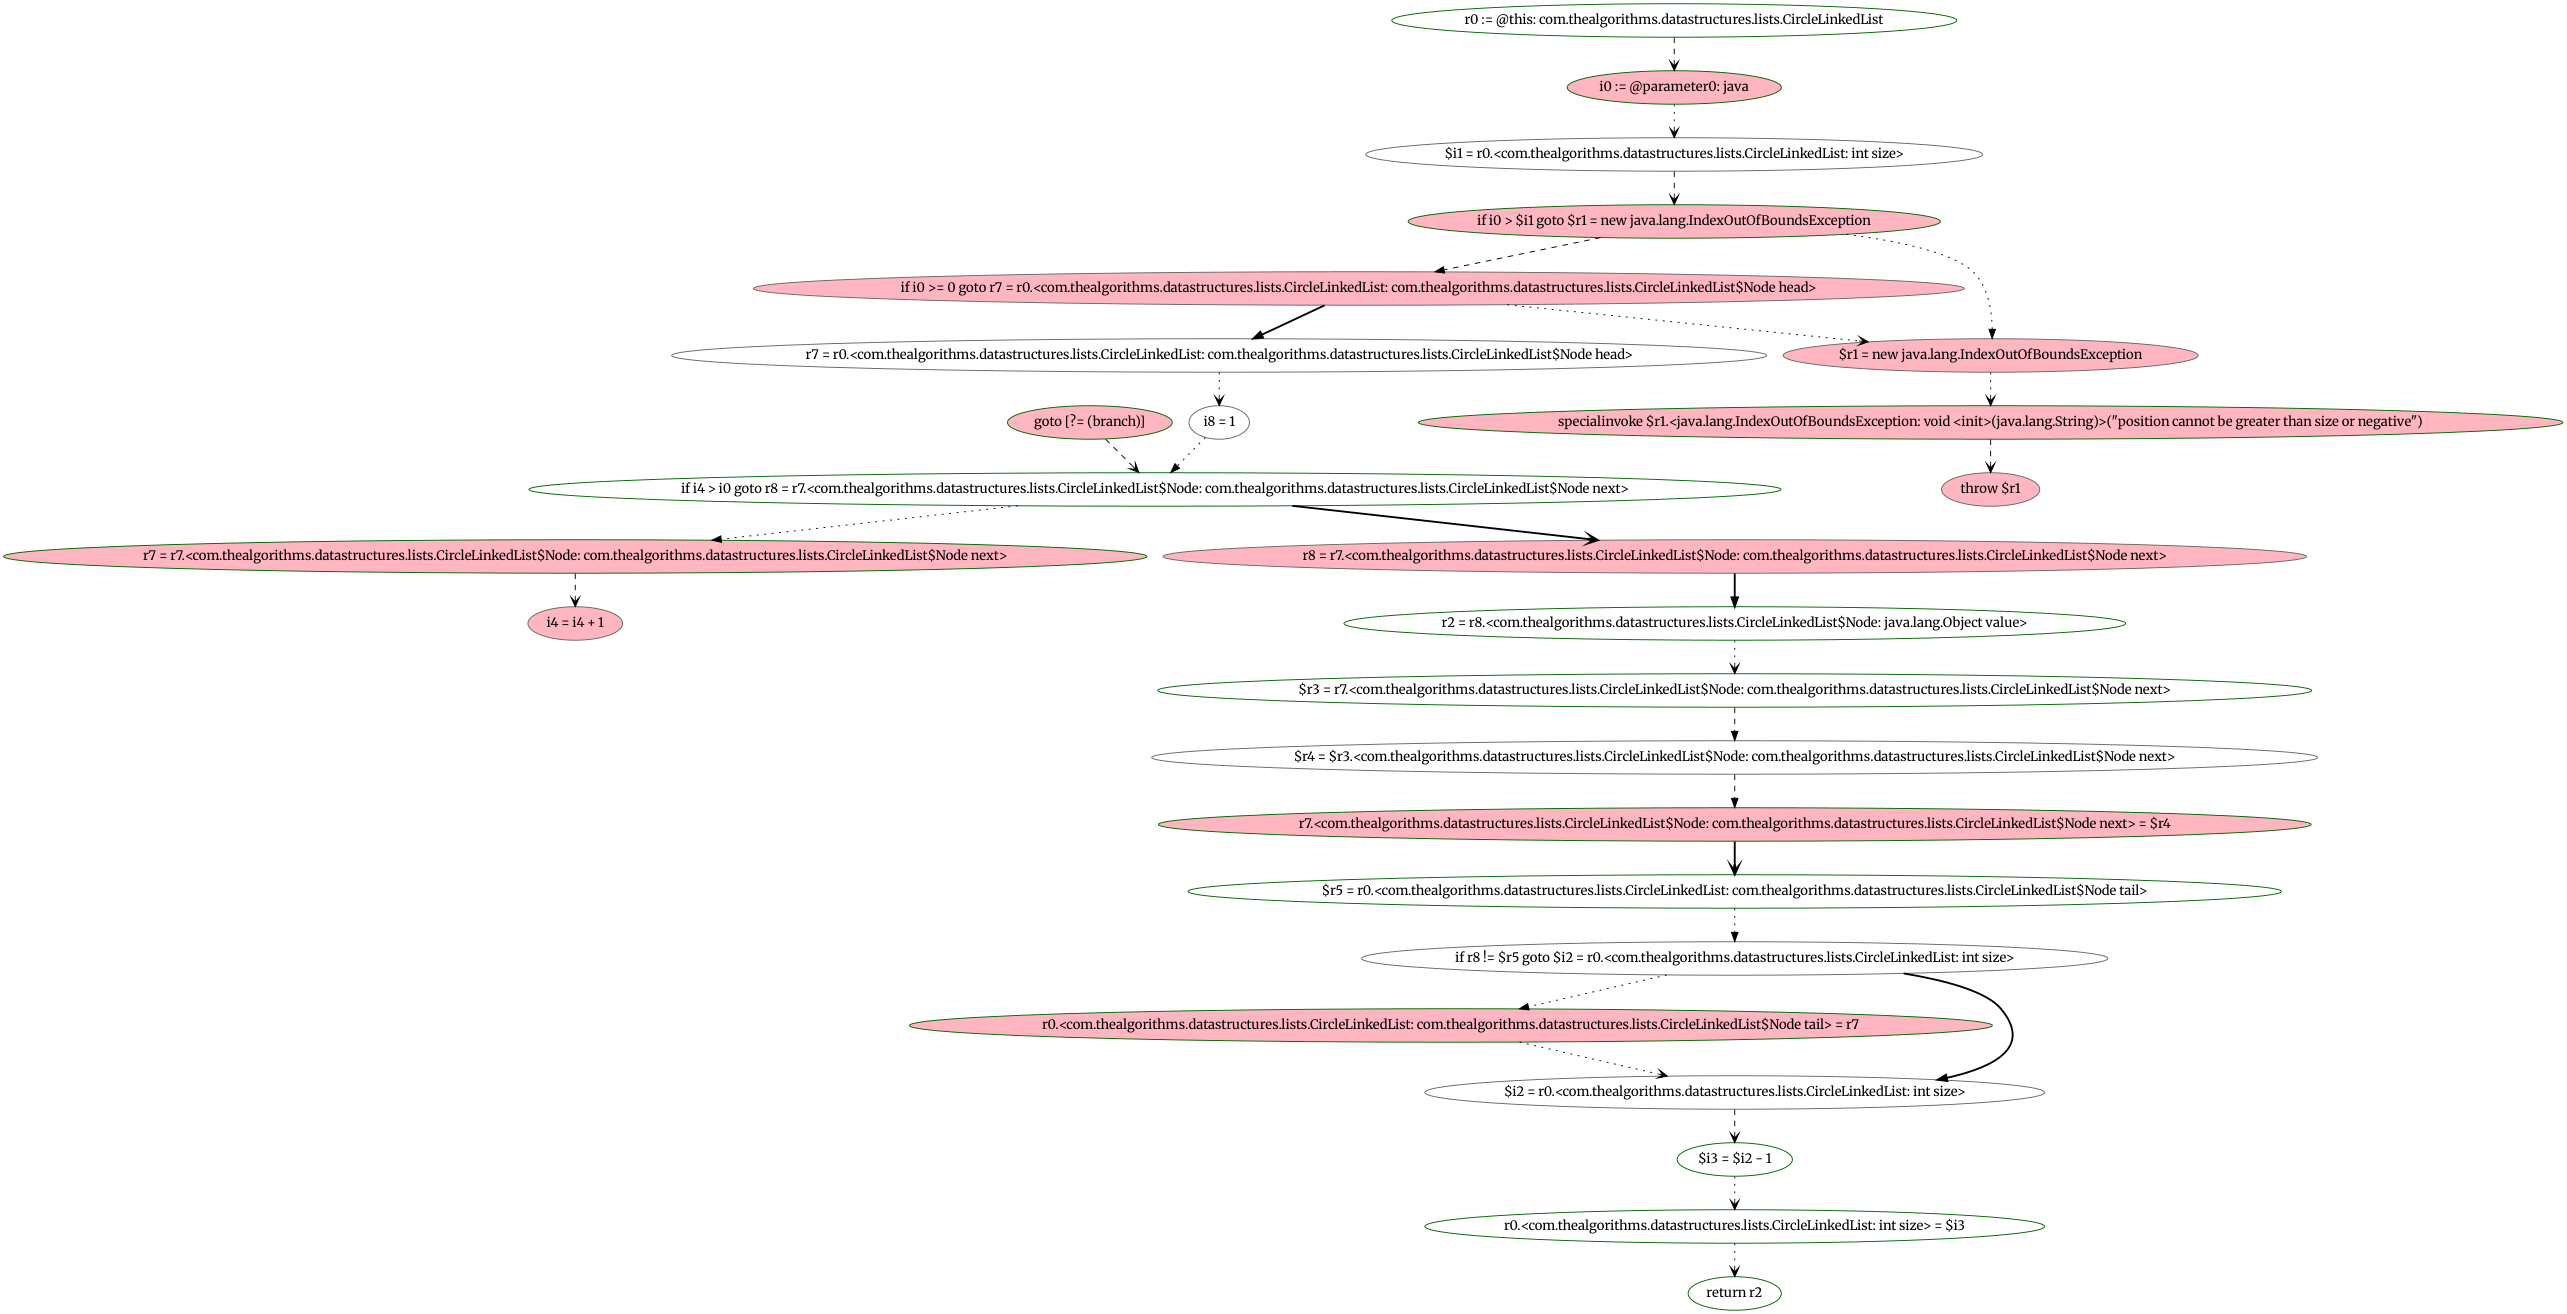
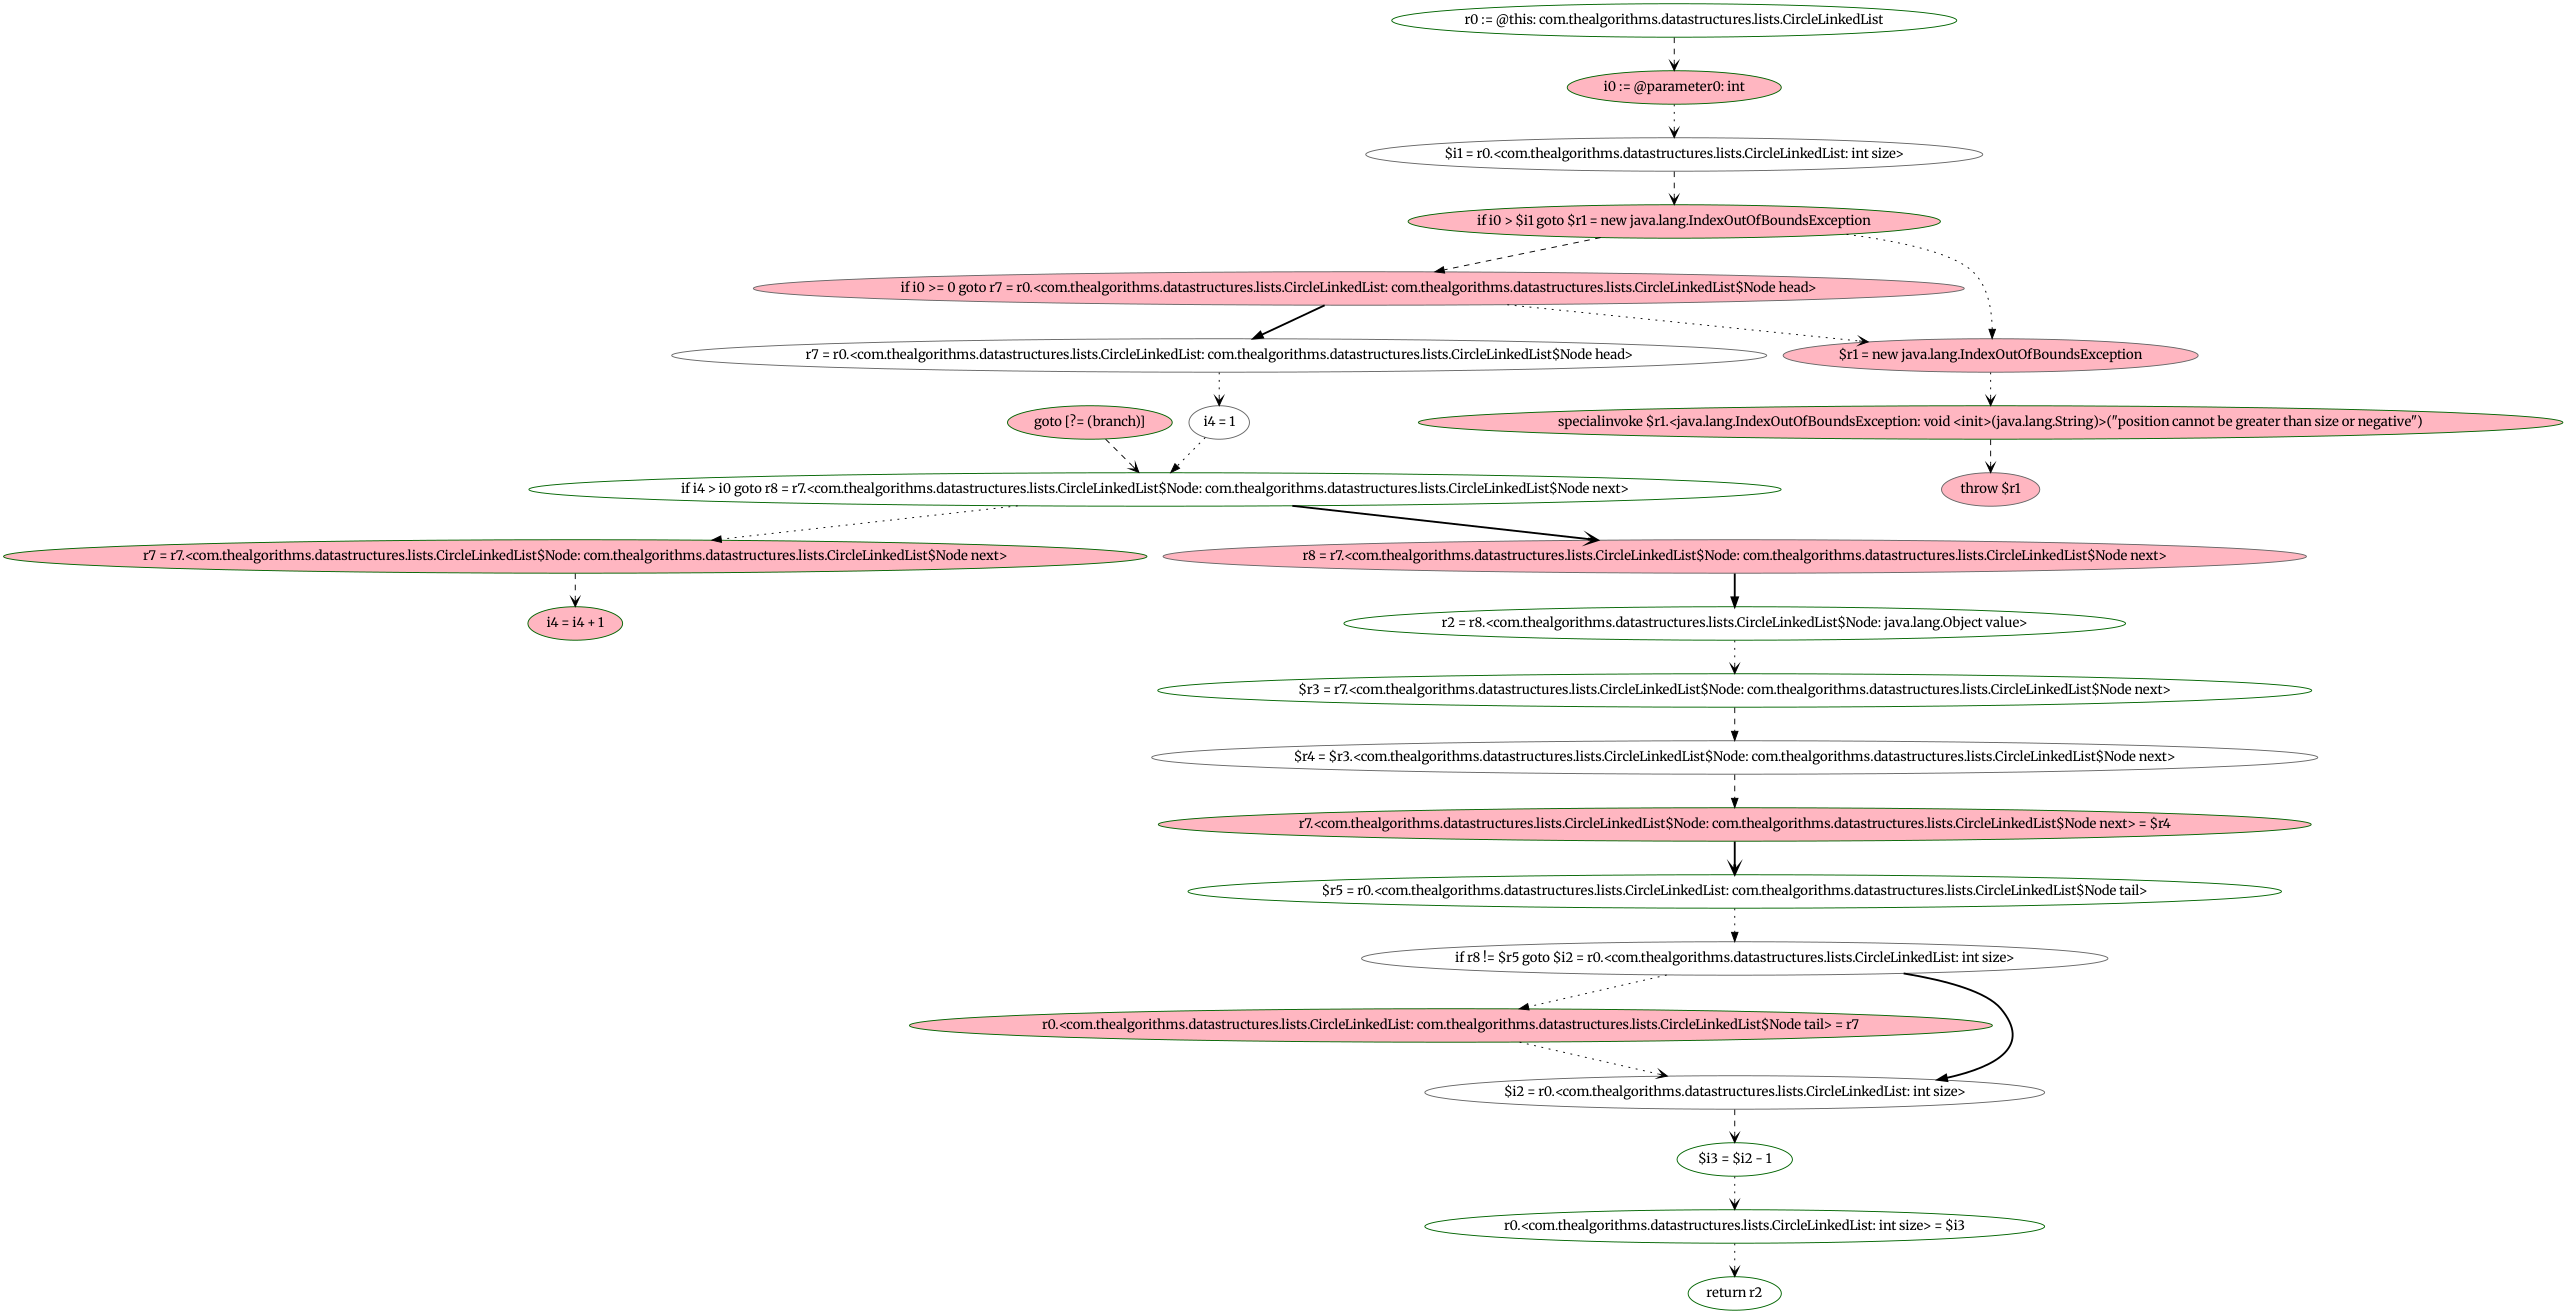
(1674, 87) -> (1674, 87)
(1219, 422) -> (1219, 422)
(575, 623) -> (575, 623)
